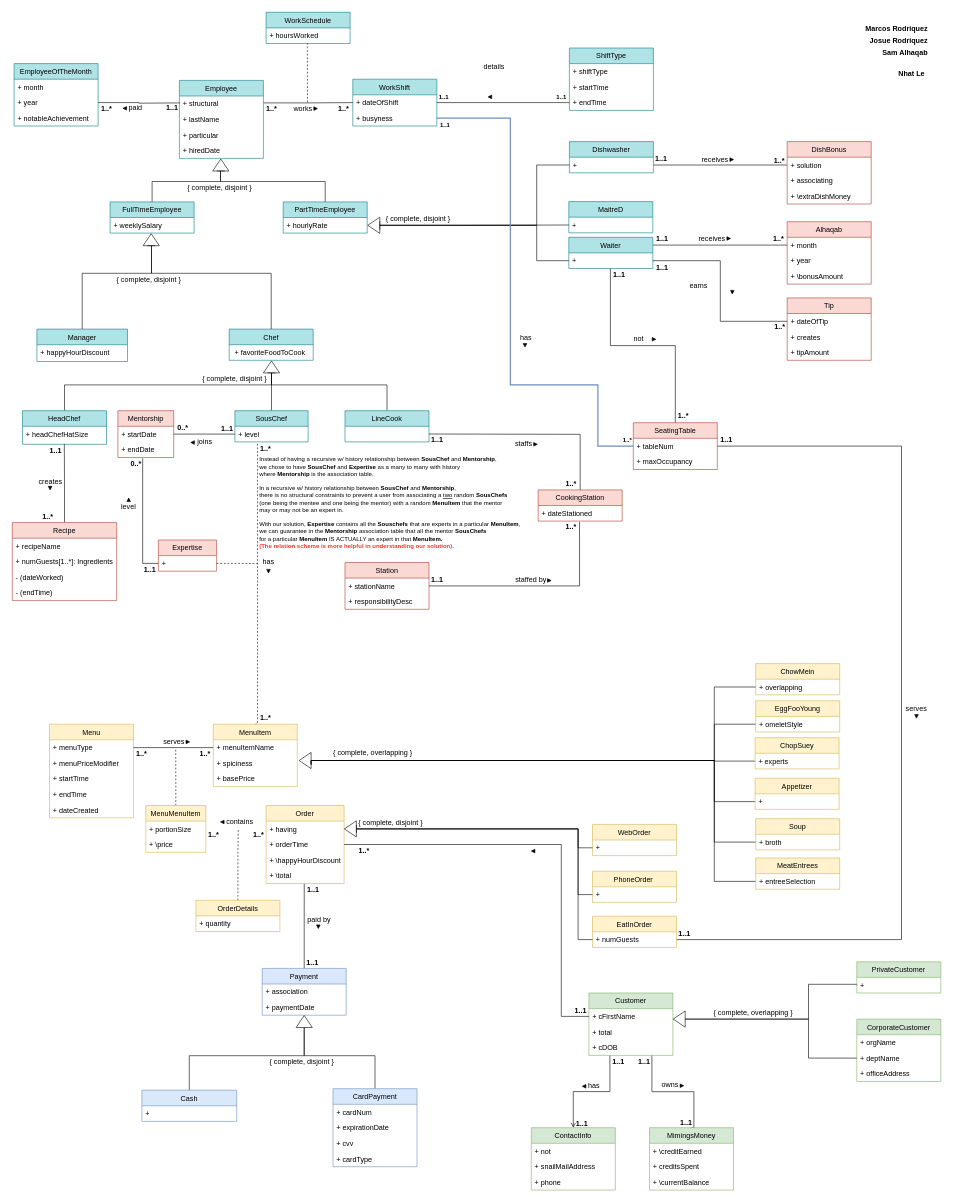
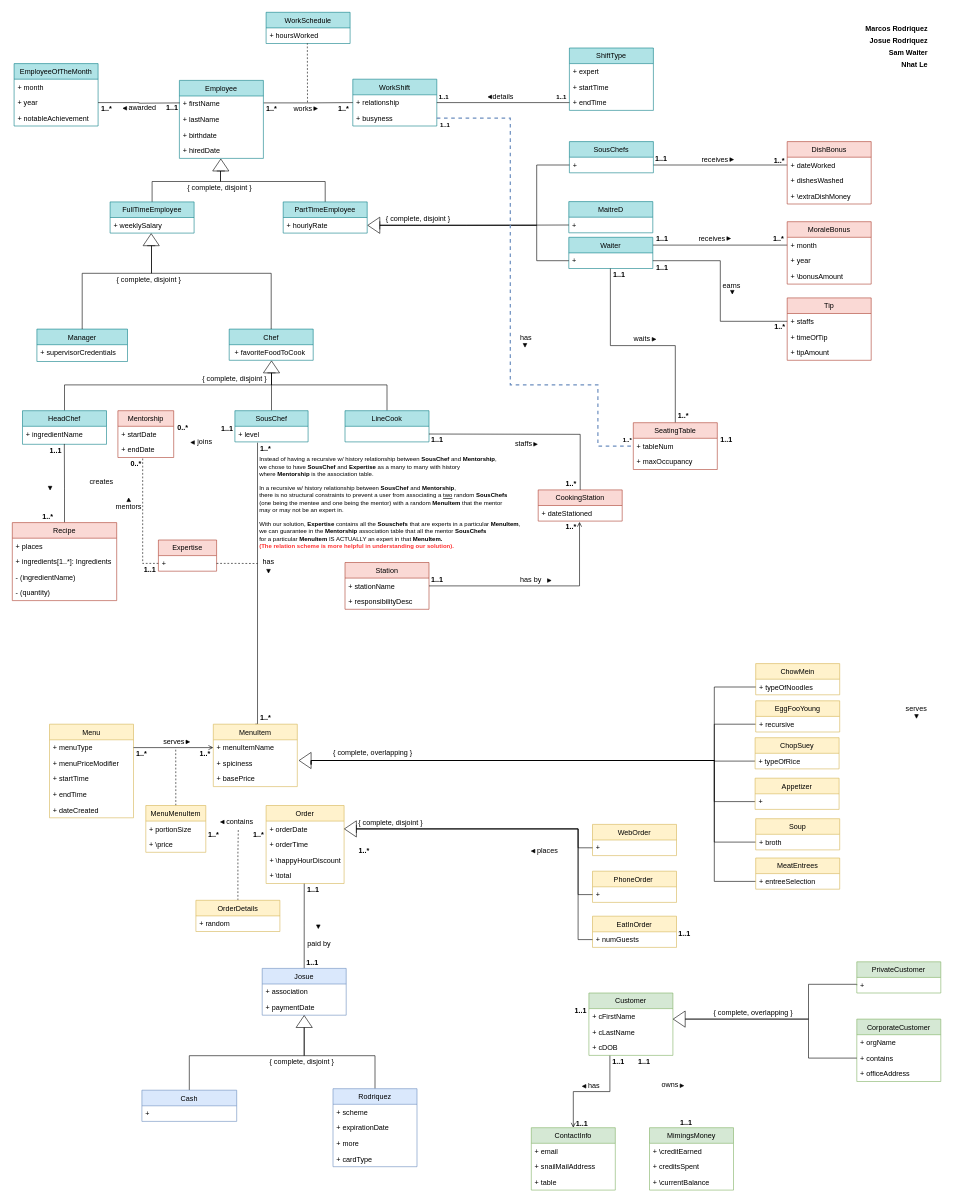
(908, 53) -> (910, 53)
(496, 65) -> (505, 95)
(593, 72) -> (588, 72)
(909, 74) -> (912, 65)
(380, 103) -> (381, 103)
(205, 104) -> (203, 104)
(136, 108) -> (143, 108)
(204, 135) -> (203, 135)
(611, 150) -> (611, 150)
(808, 165) -> (814, 165)
(814, 181) -> (817, 181)
(829, 230) -> (829, 230)
(701, 284) -> (734, 284)
(510, 306) -> (510, 306)
(811, 322) -> (806, 322)
(808, 337) -> (810, 337)
(640, 339) -> (643, 339)
(77, 353) -> (83, 353)
(58, 434) -> (55, 434)
(203, 434) -> none
(52, 480) -> (103, 480)
(129, 507) -> (129, 507)
(143, 518) -> (143, 518)
(580, 526) -> (580, 526)
(38, 546) -> (30, 546)
(70, 562) -> (73, 562)
(43, 578) -> (49, 578)
(531, 580) -> (531, 580)
(258, 585) -> (258, 585)
(36, 593) -> (38, 593)
(782, 687) -> (787, 687)
(902, 714) -> none
(782, 725) -> (779, 725)
(208, 748) -> (208, 748)
(776, 761) -> (781, 761)
(284, 829) -> (291, 829)
(551, 845) -> none
none -> (551, 851)
(319, 919) -> (319, 943)
(217, 924) -> (214, 924)
(304, 977) -> (304, 977)
(604, 1032) -> (613, 1032)
(879, 1058) -> (878, 1058)
(675, 1092) -> none
(375, 1097) -> (375, 1097)
(354, 1112) -> (351, 1112)
(345, 1144) -> (347, 1144)
(544, 1151) -> (546, 1151)
(548, 1183) -> (547, 1183)
